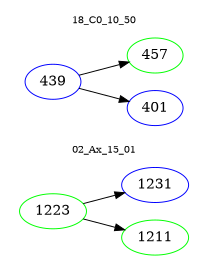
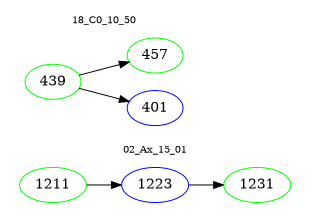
(53, 82) -> (53, 82)
(155, 185) -> (257, 185)
(53, 211) -> (155, 185)
(99, 223) -> (99, 185)
